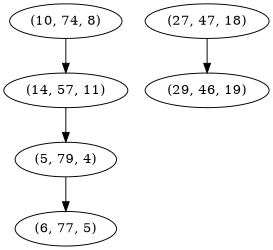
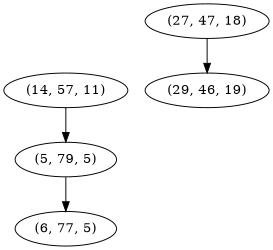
(66, 21) -> none
(66, 160) -> (66, 160)
